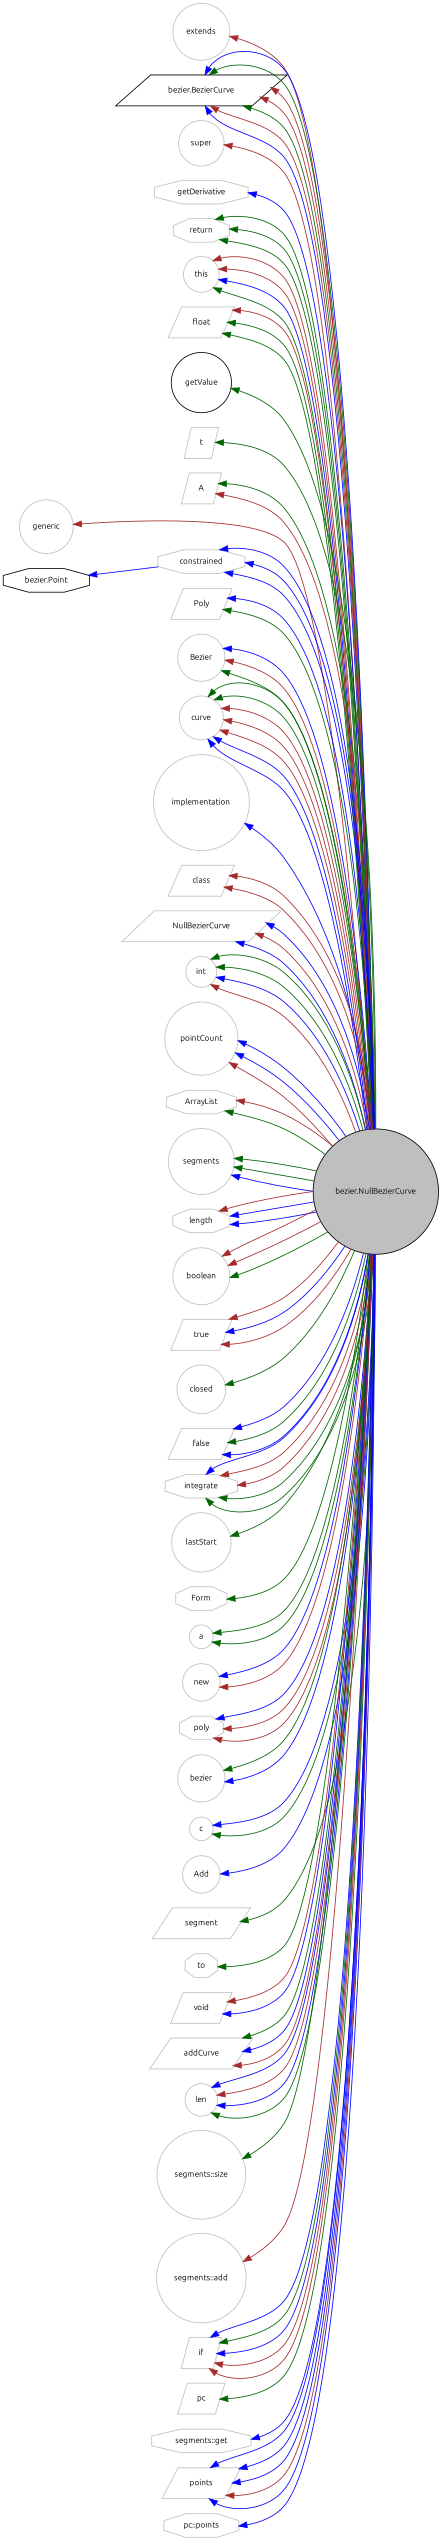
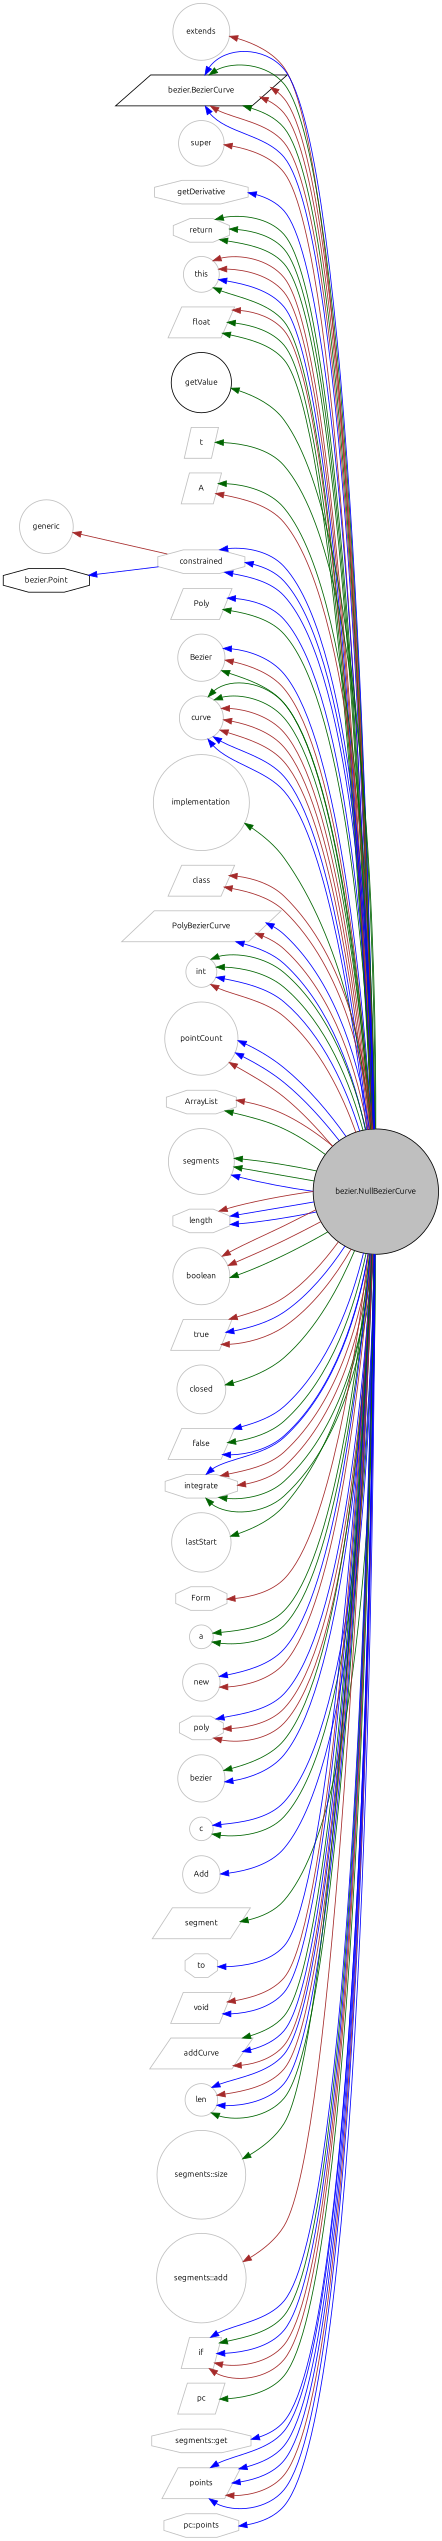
(300, 573) -> (124, 544)
(201, 926) -> (201, 926)
(335, 959) -> (335, 959)
(336, 1447) -> (336, 1447)
(342, 1634) -> (342, 1634)
